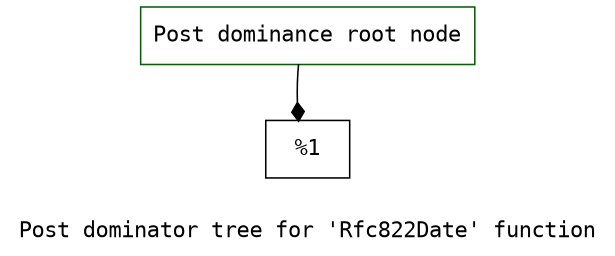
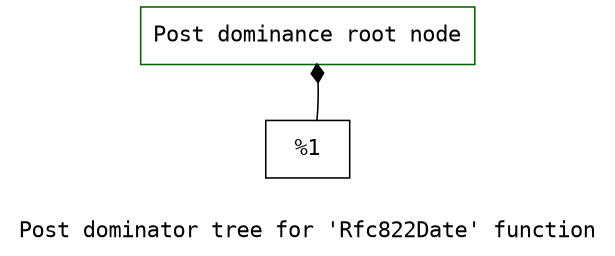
(297, 83) -> (318, 102)
